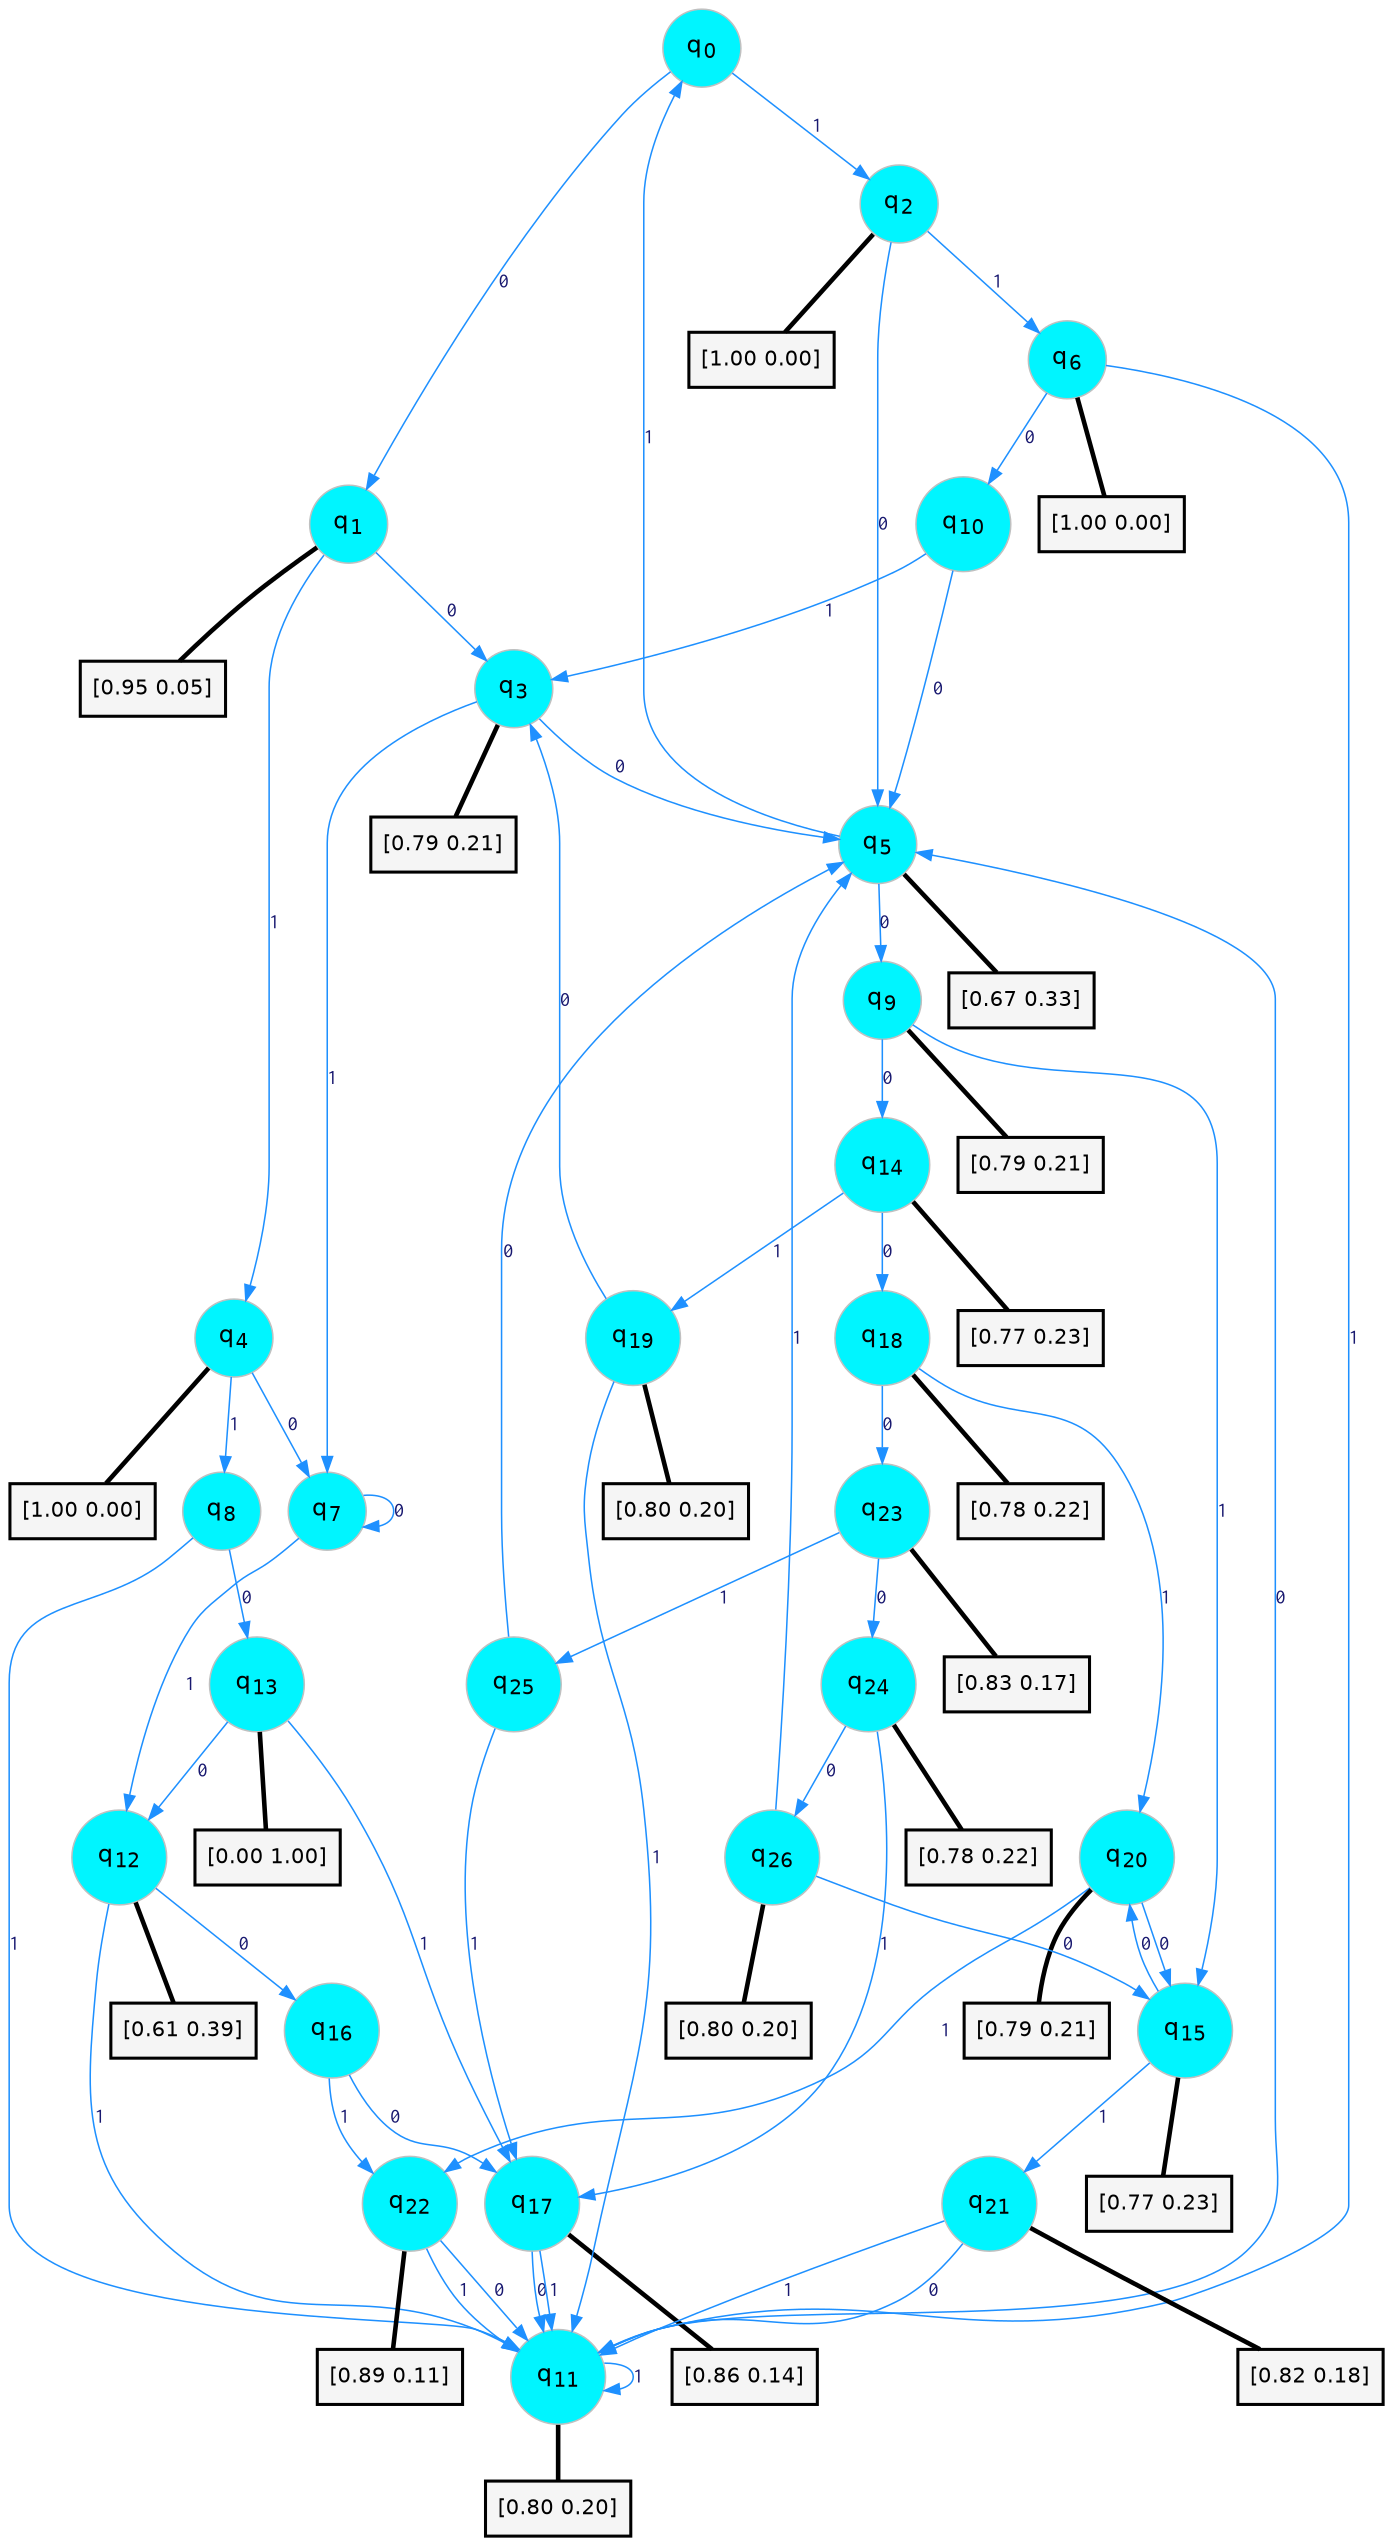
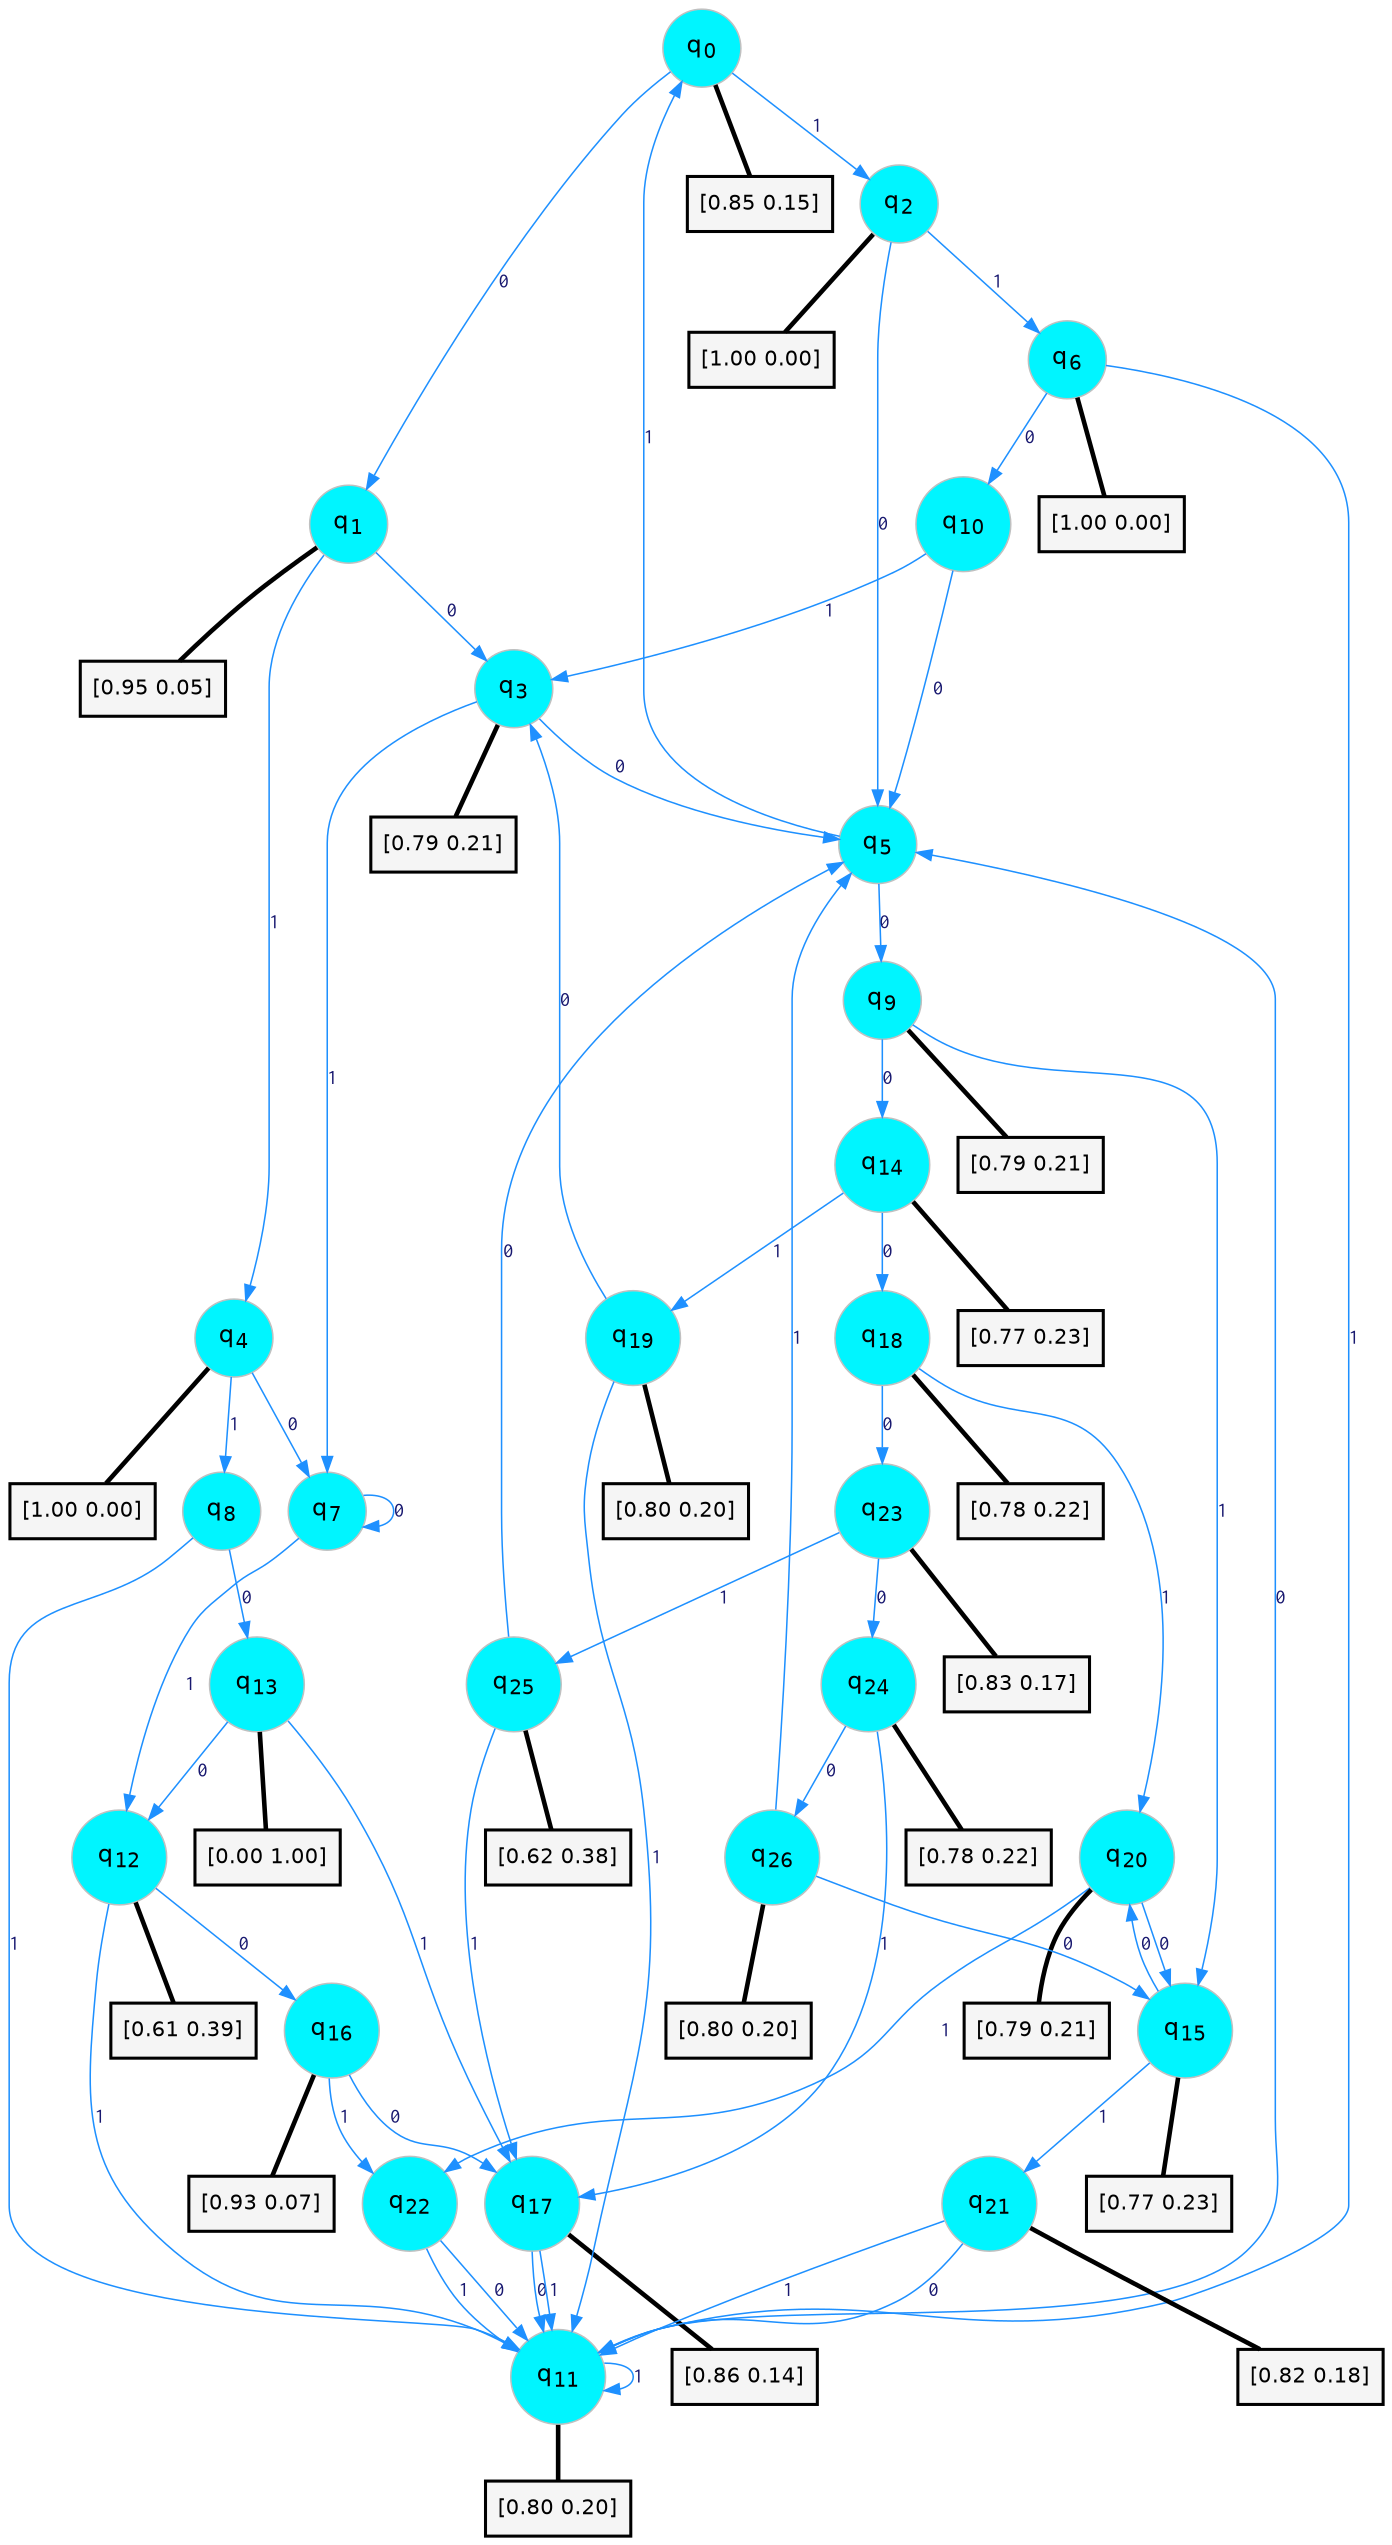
none -> (760, 204)
(1021, 1000) -> none
none -> (558, 1857)
none -> (261, 2204)
(390, 2377) -> none
